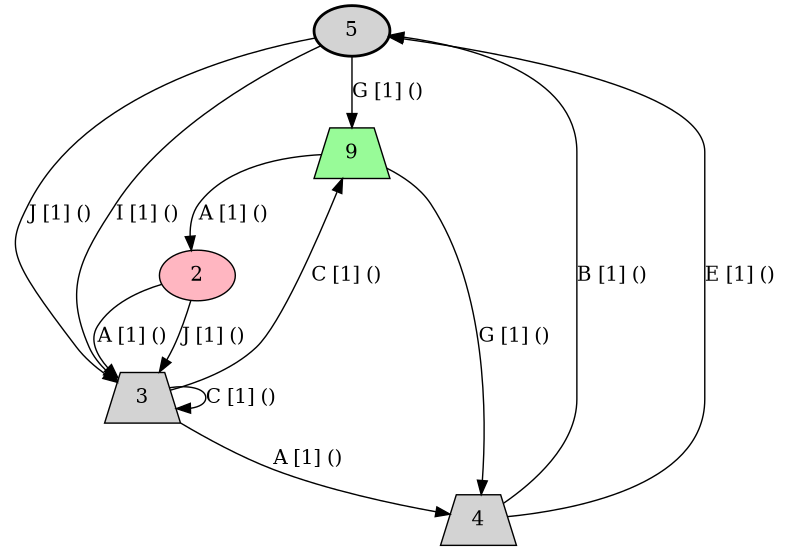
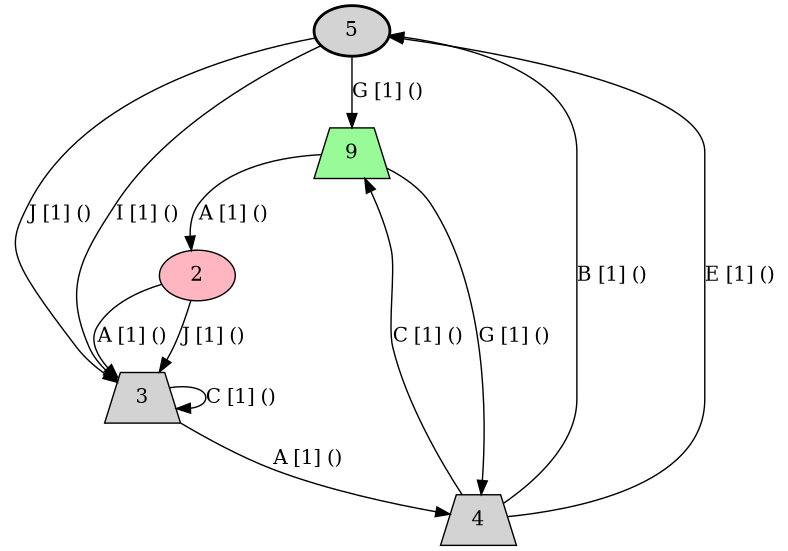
(279, 315) -> (393, 349)
